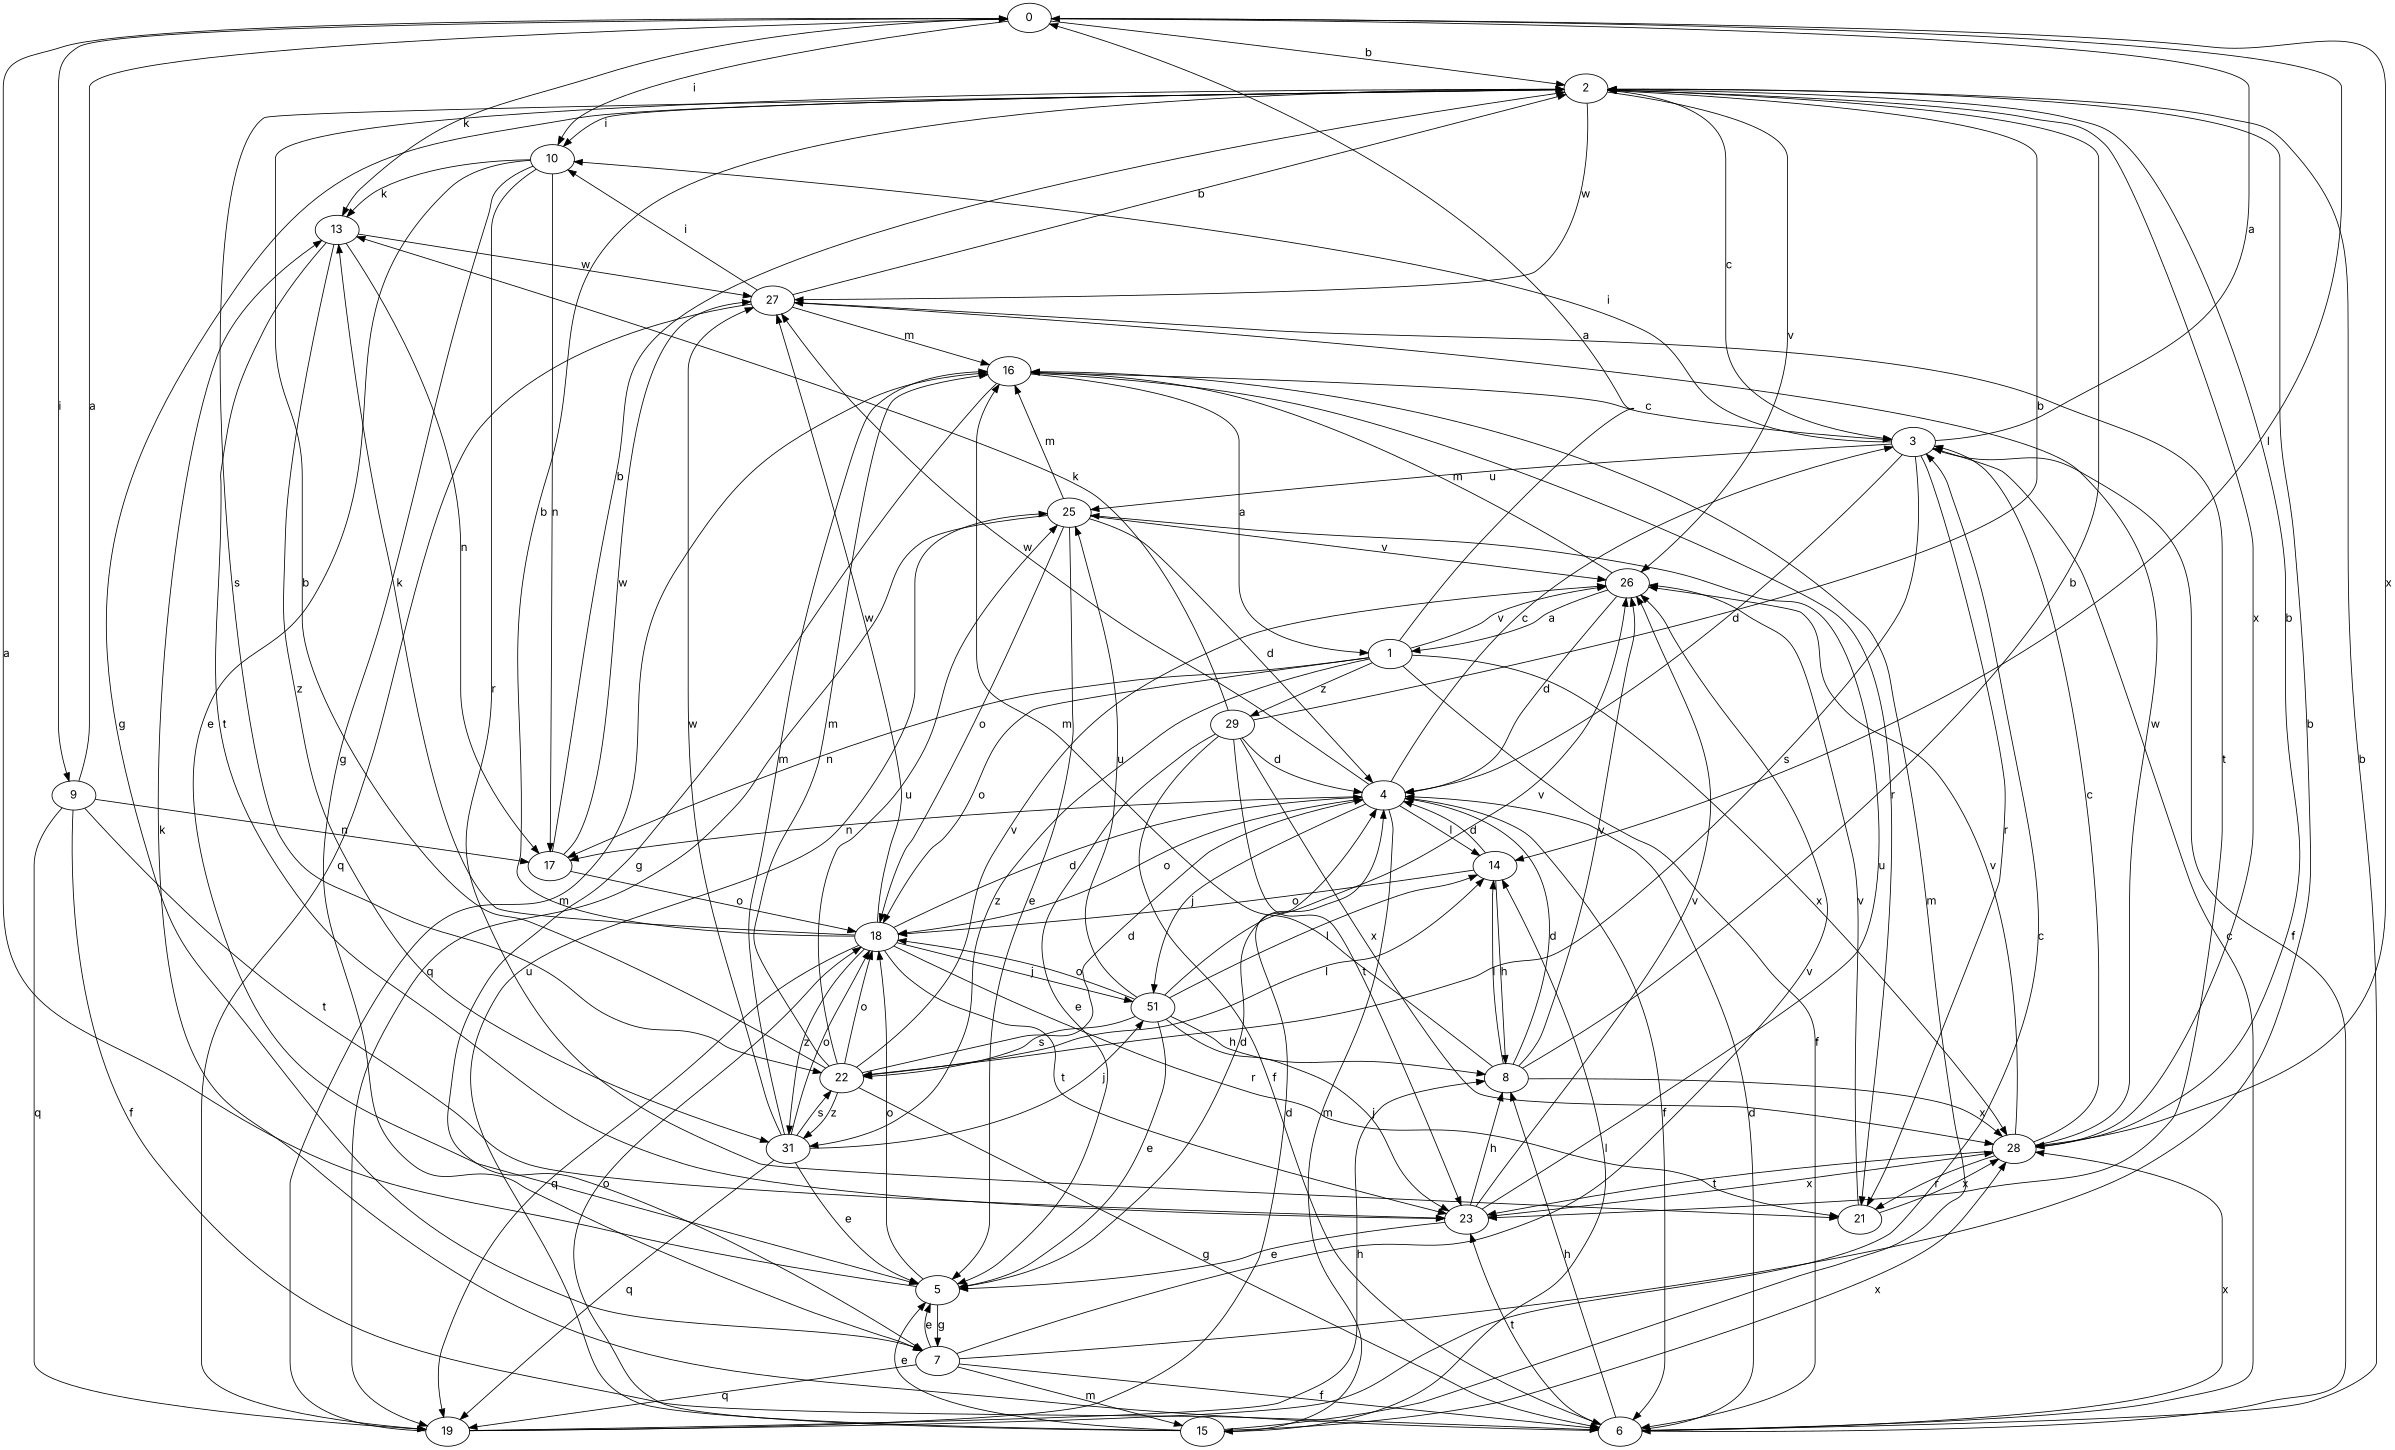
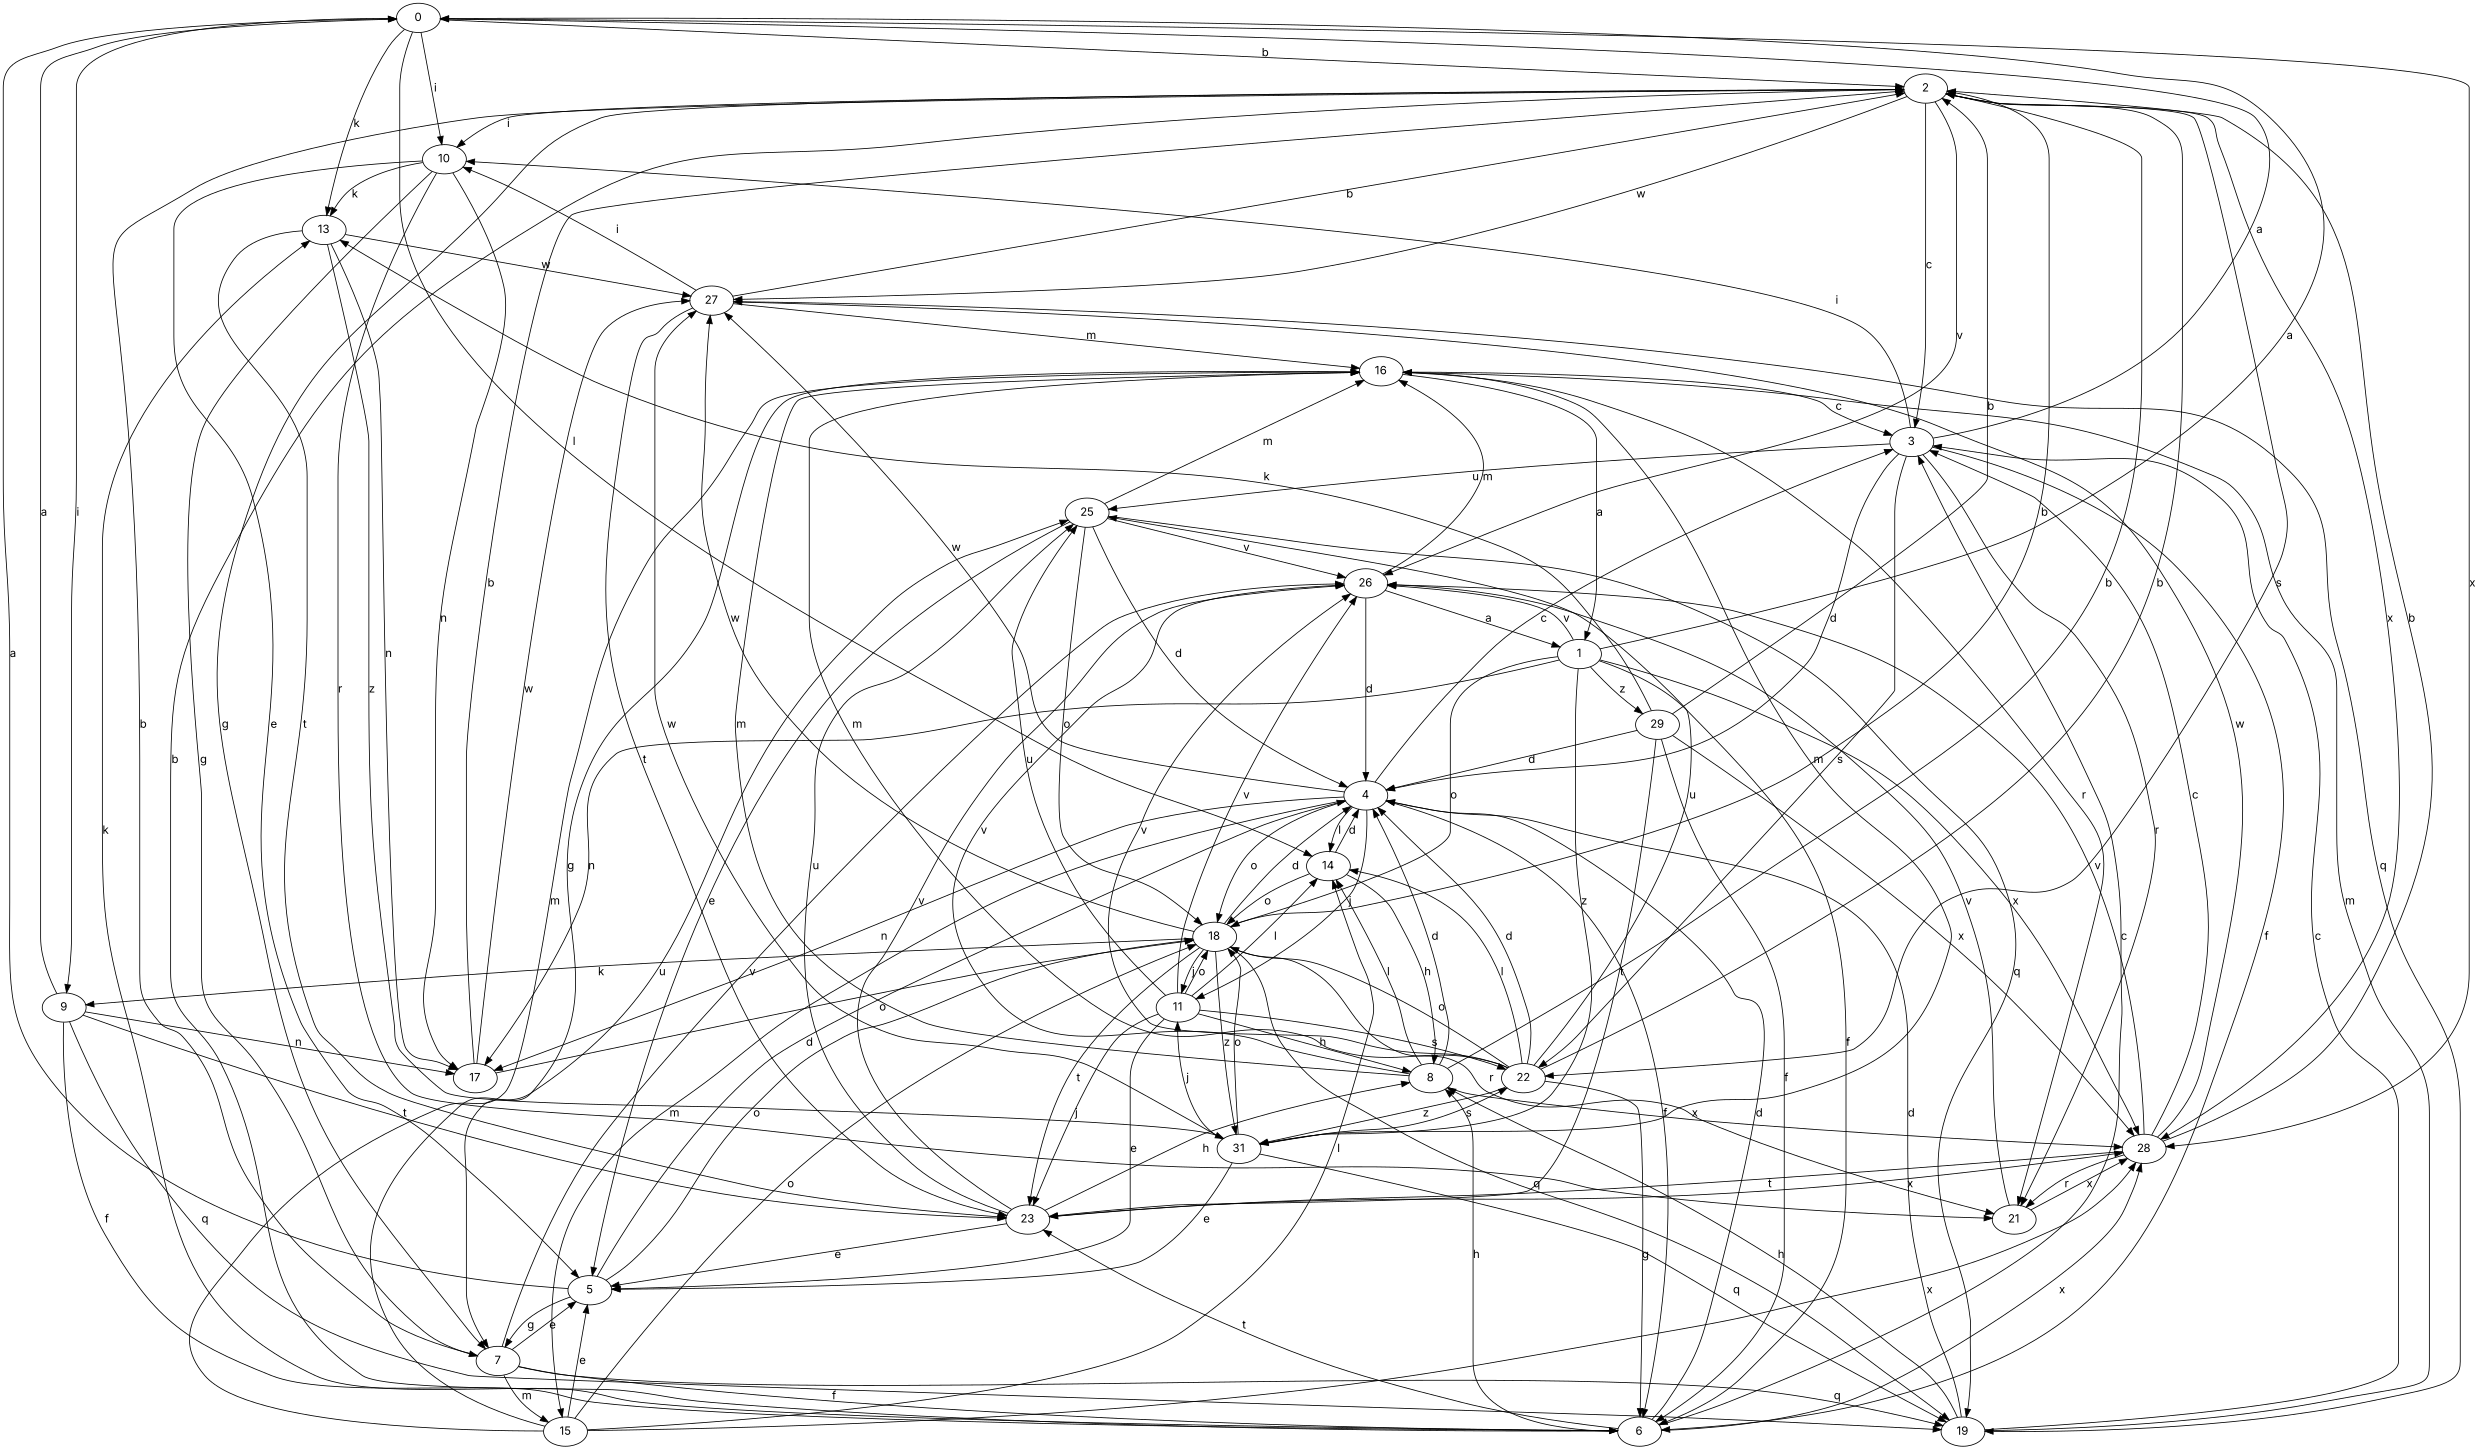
(430, 764) -> (643, 964)
(1062, 1006) -> none
(1153, 1008) -> (1178, 1008)
